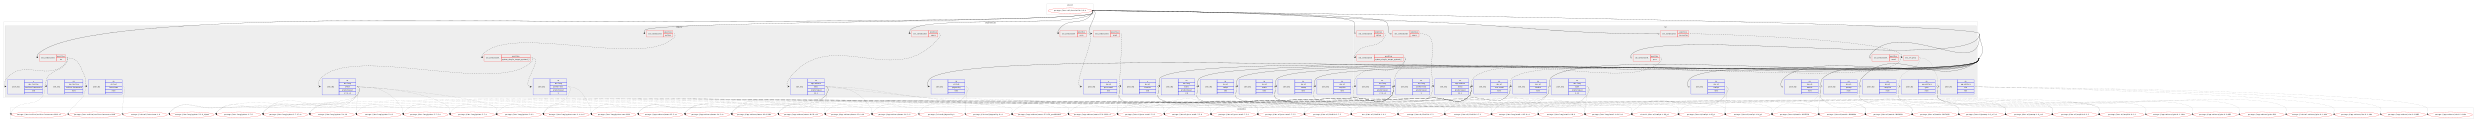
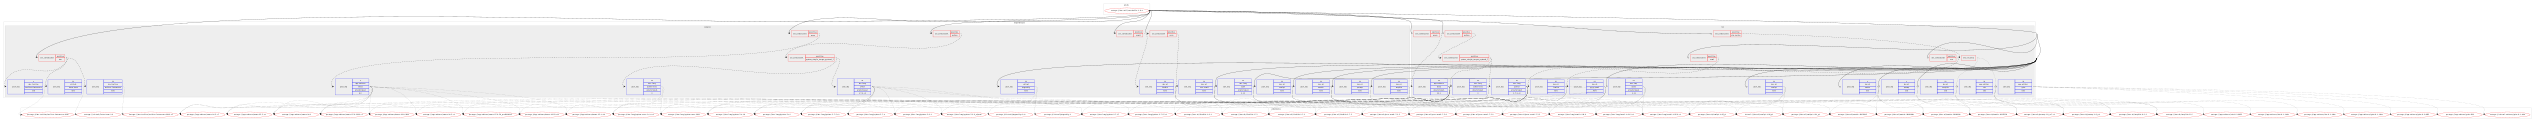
none -> (297, 115)
(1374, 115) -> (1198, 115)
